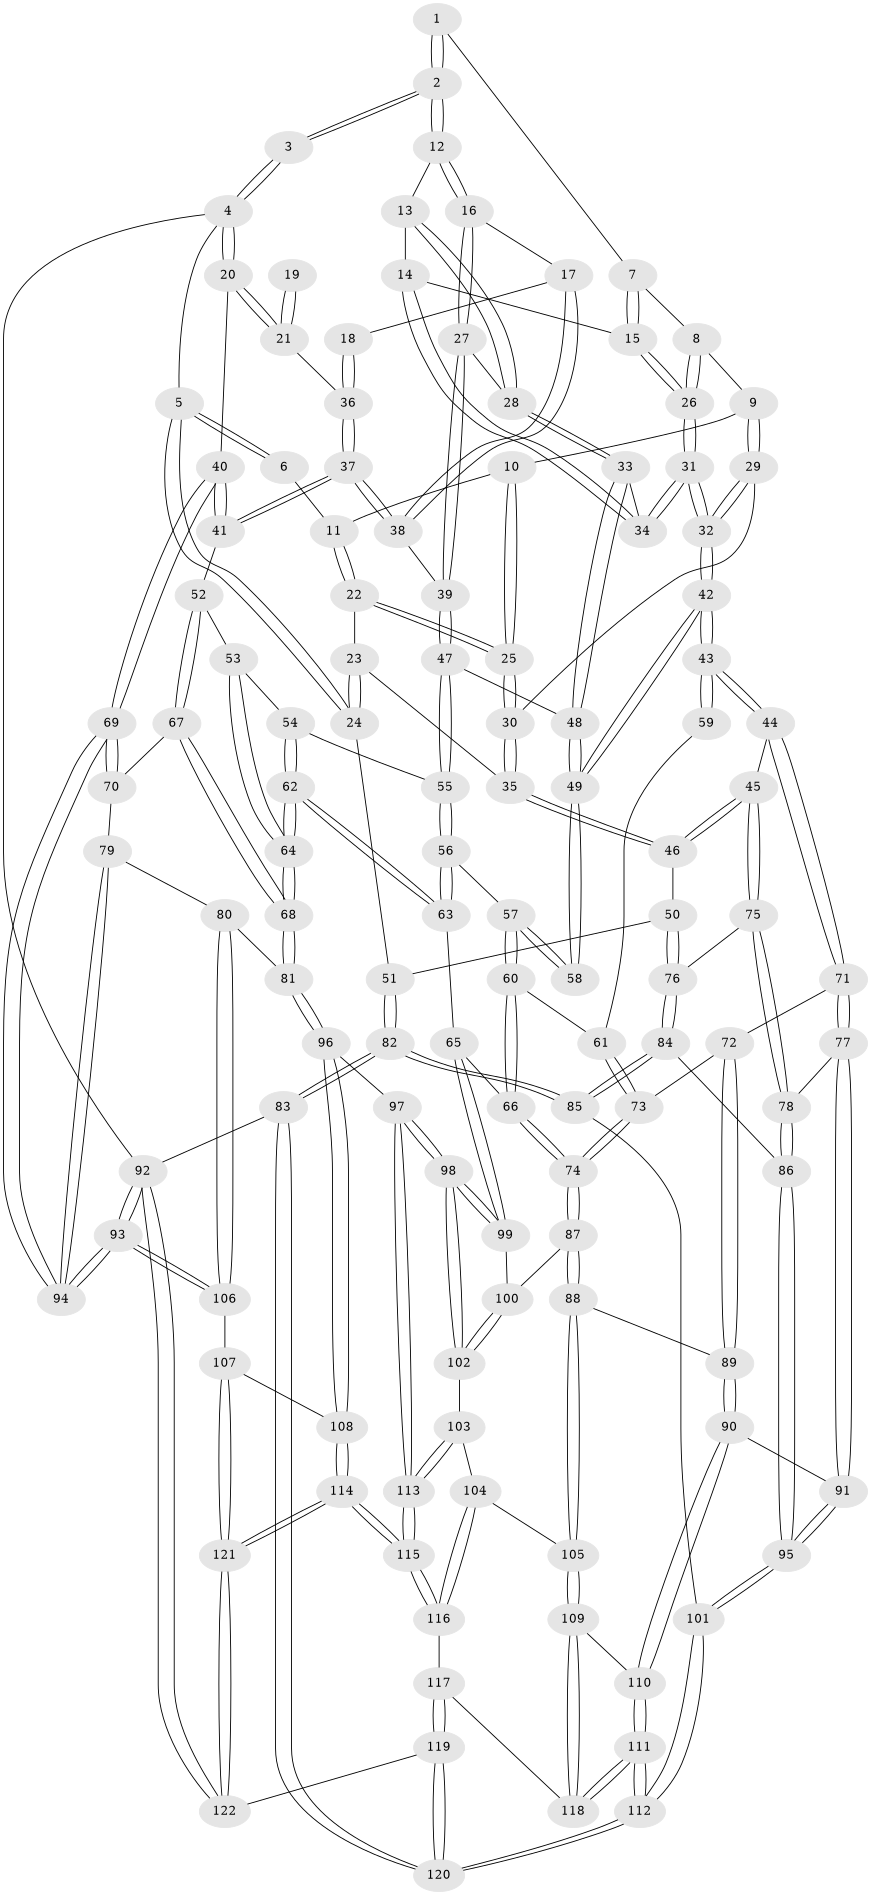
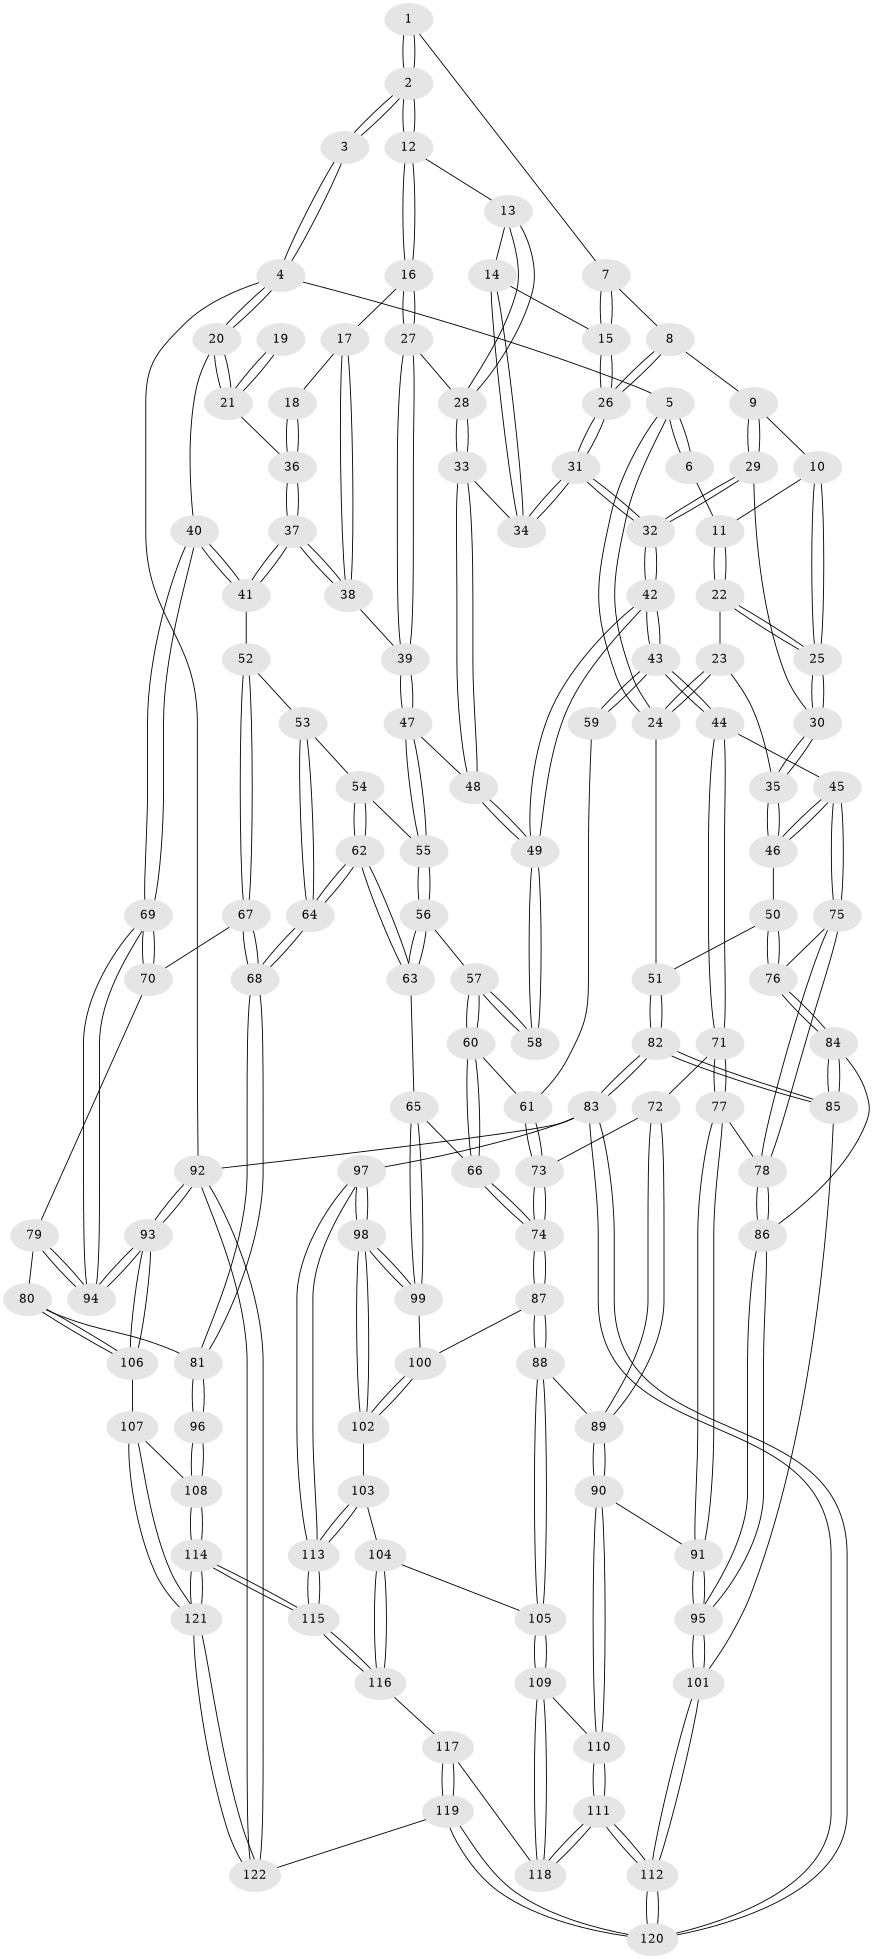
(362, 1076) -> (485, 1146)
